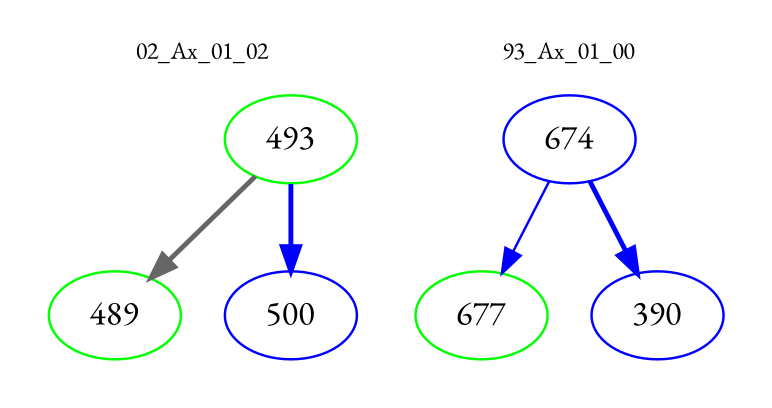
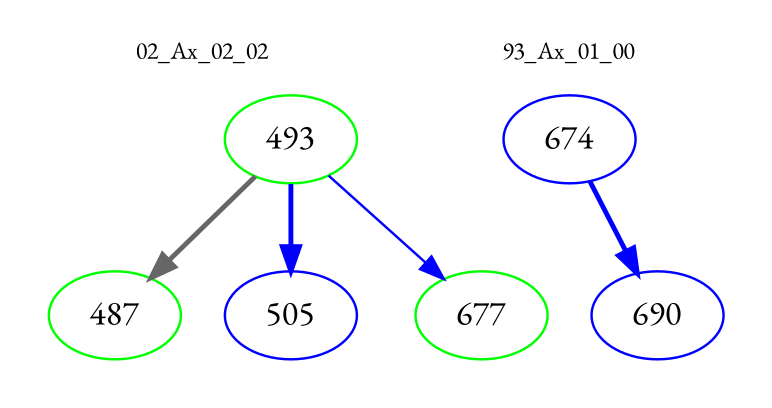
(203, 53) -> (203, 53)
(531, 216) -> (360, 204)
(115, 315) -> (115, 315)
(291, 315) -> (291, 315)
(658, 315) -> (658, 315)
